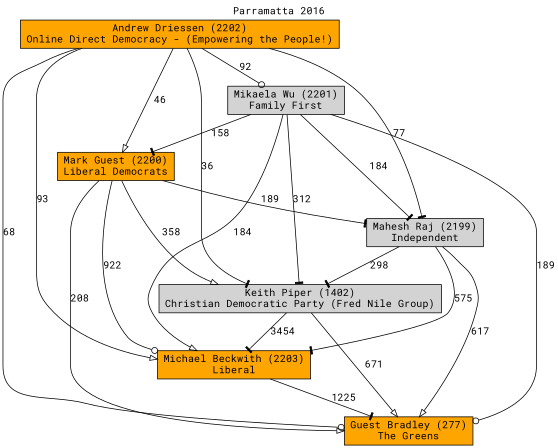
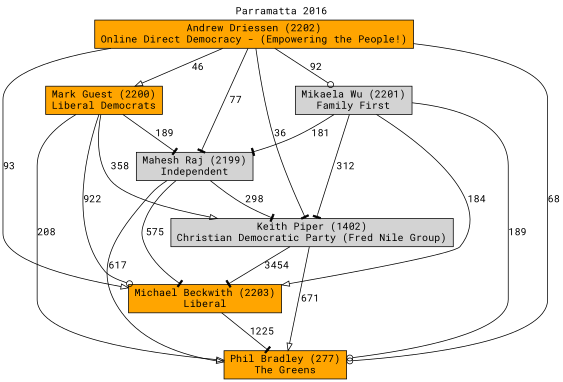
(208, 131) -> none
(379, 166) -> (321, 133)
(409, 431) -> (285, 365)
